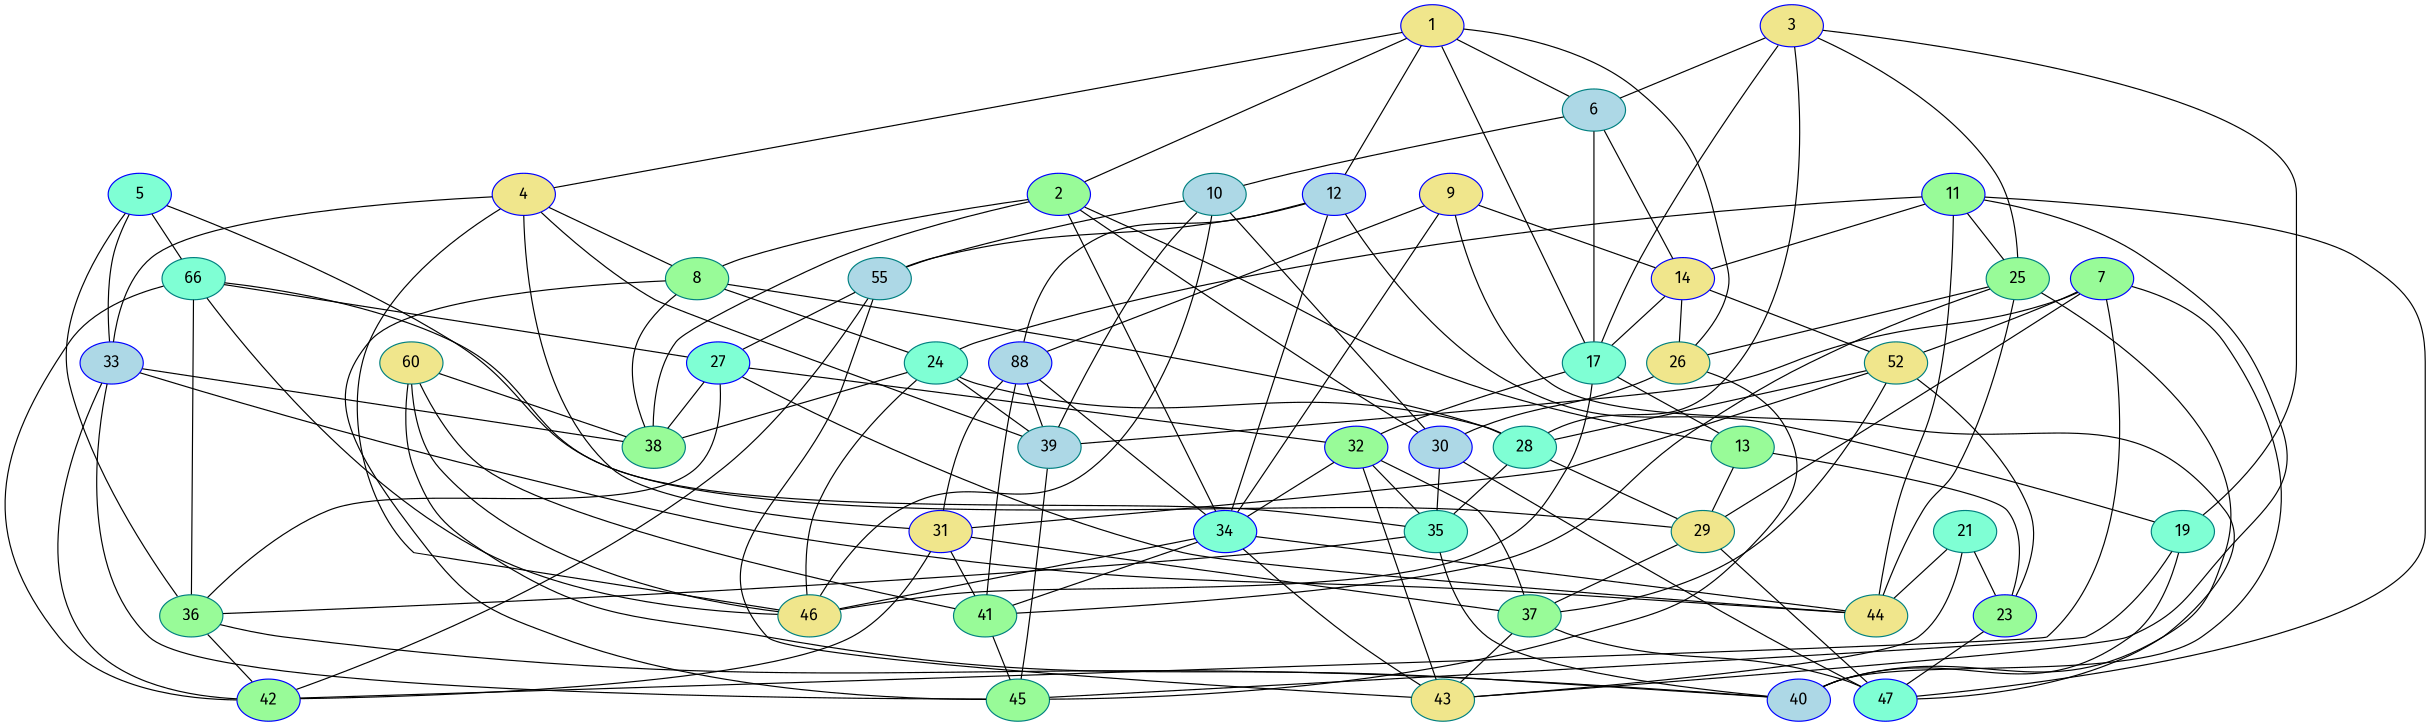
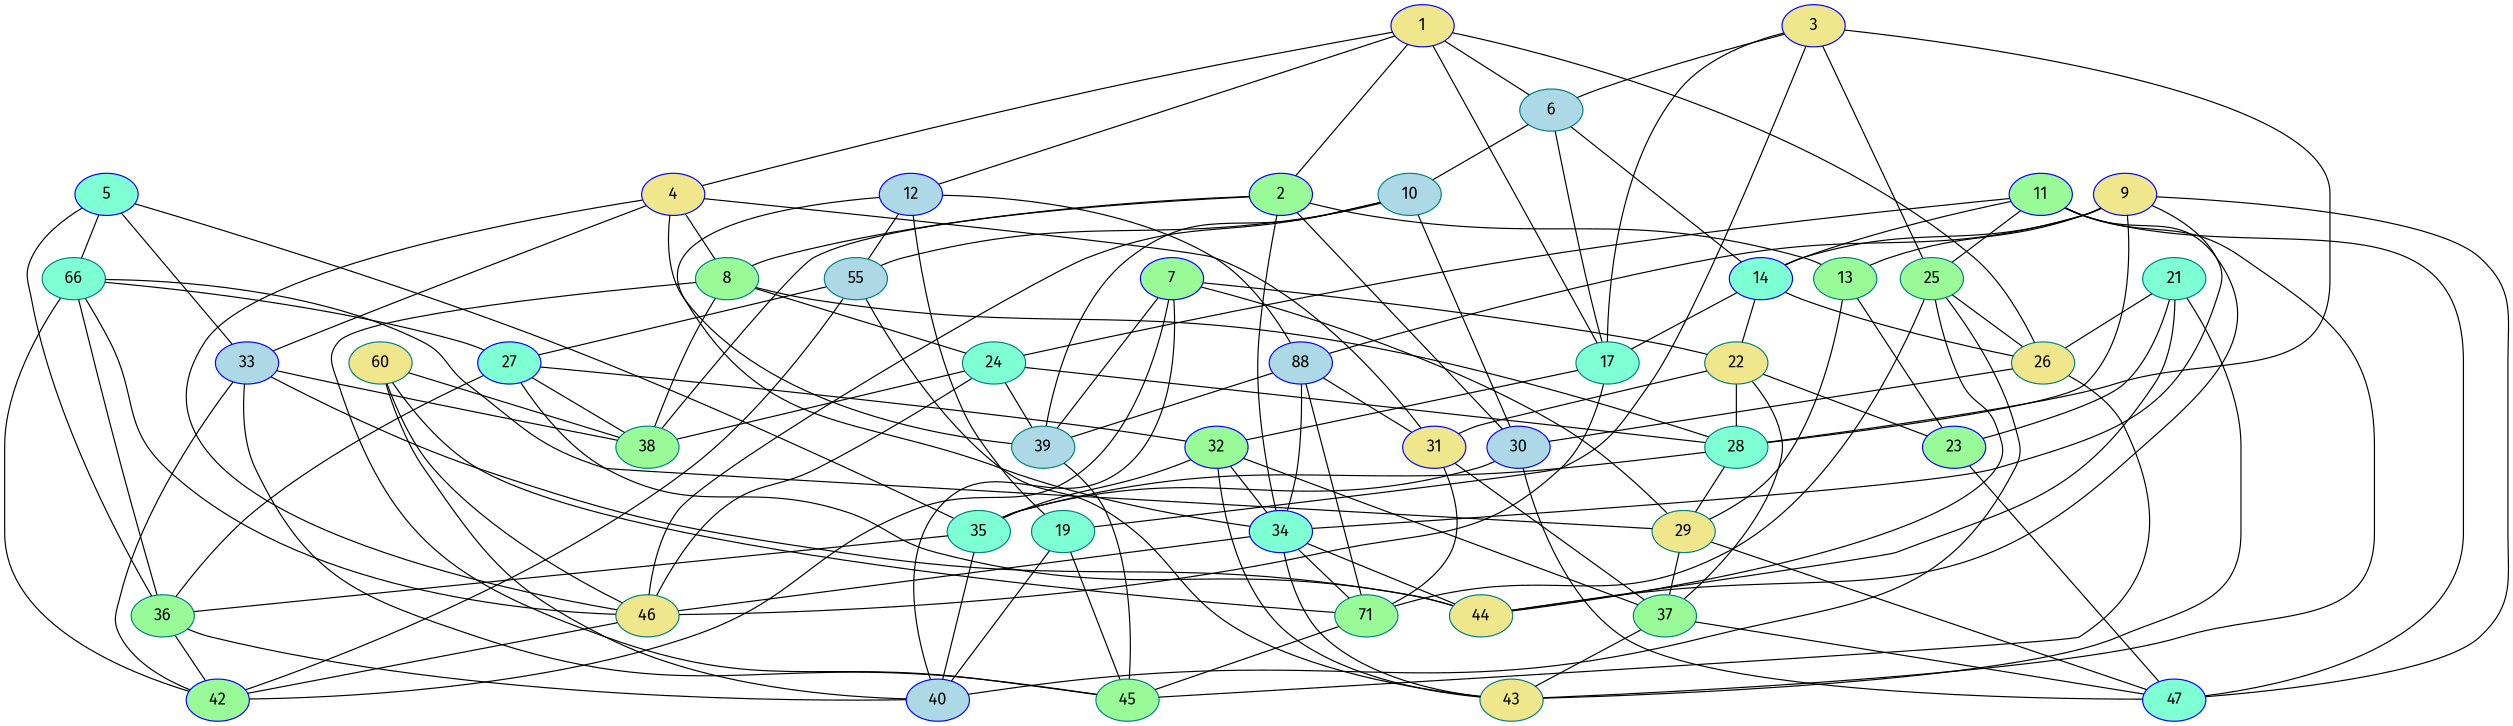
(1683, 279) -> (1761, 279)
none -> (2109, 321)
(1896, 363) -> (1736, 363)
none -> (2095, 372)
(1668, 405) -> (1985, 237)
(985, 616) -> (1366, 616)
(654, 679) -> (433, 658)
